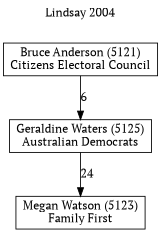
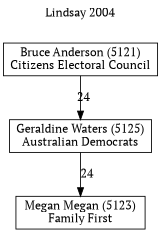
(84, 98) -> (84, 98)
(81, 213) -> (81, 213)
